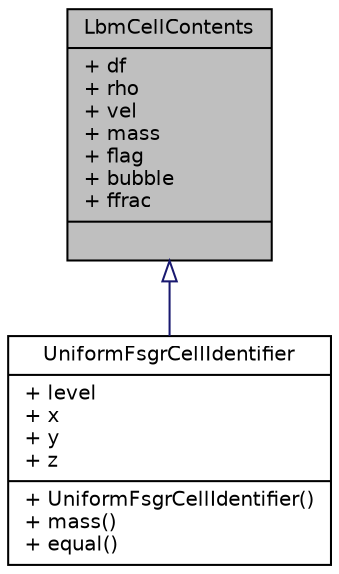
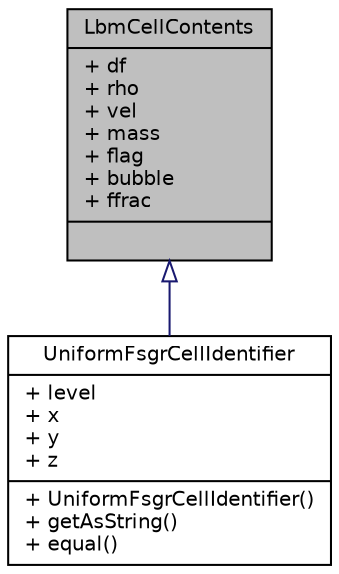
(72, 522) -> (102, 522)
